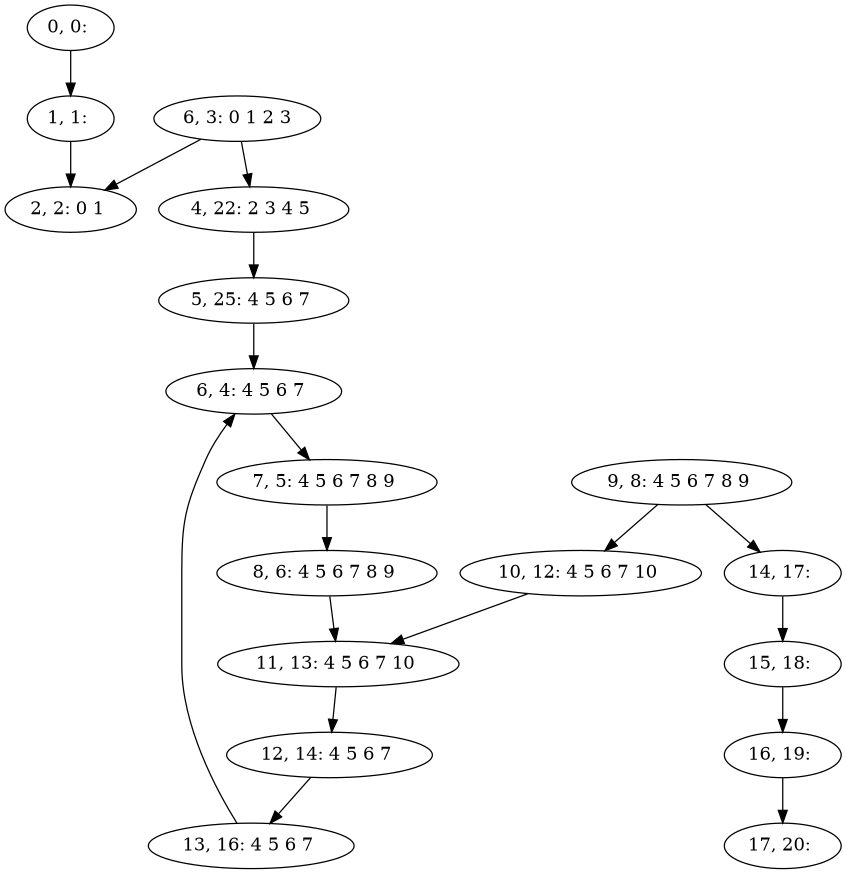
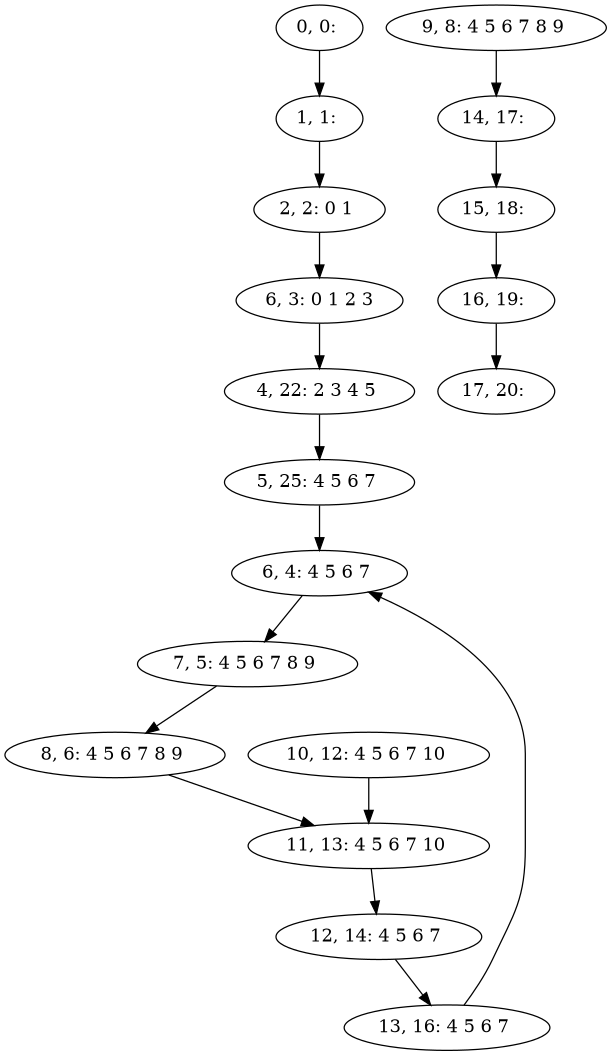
(159, 162) -> (320, 249)
(636, 523) -> none
